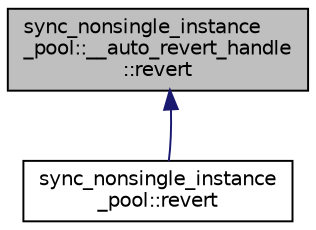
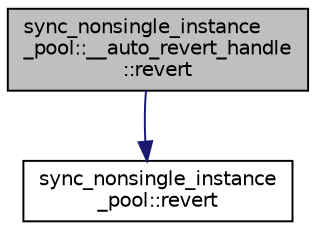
(171, 135) -> (145, 116)
